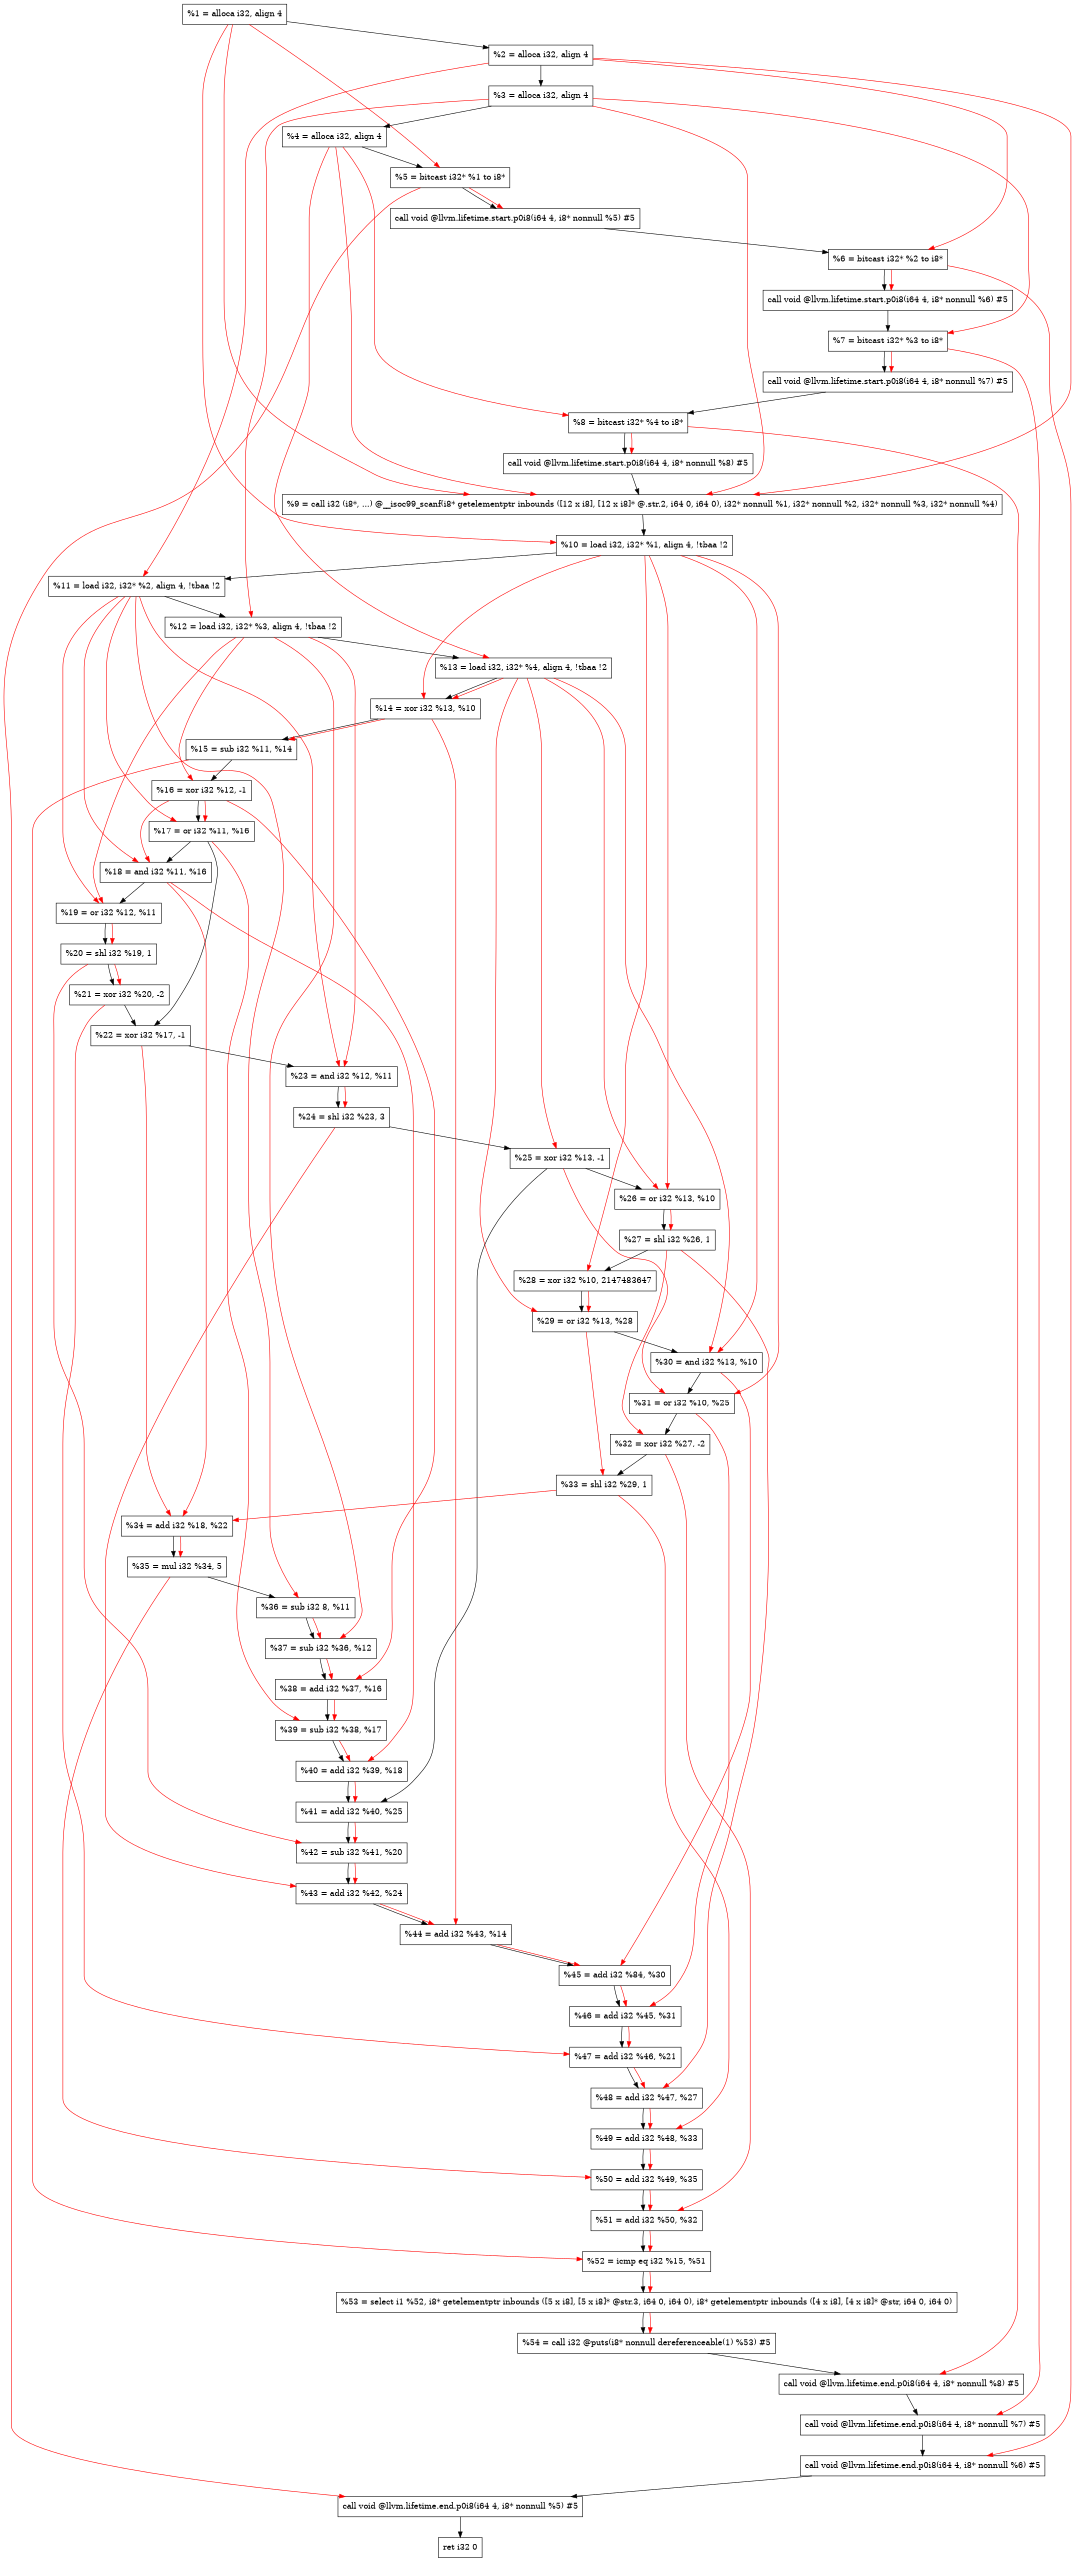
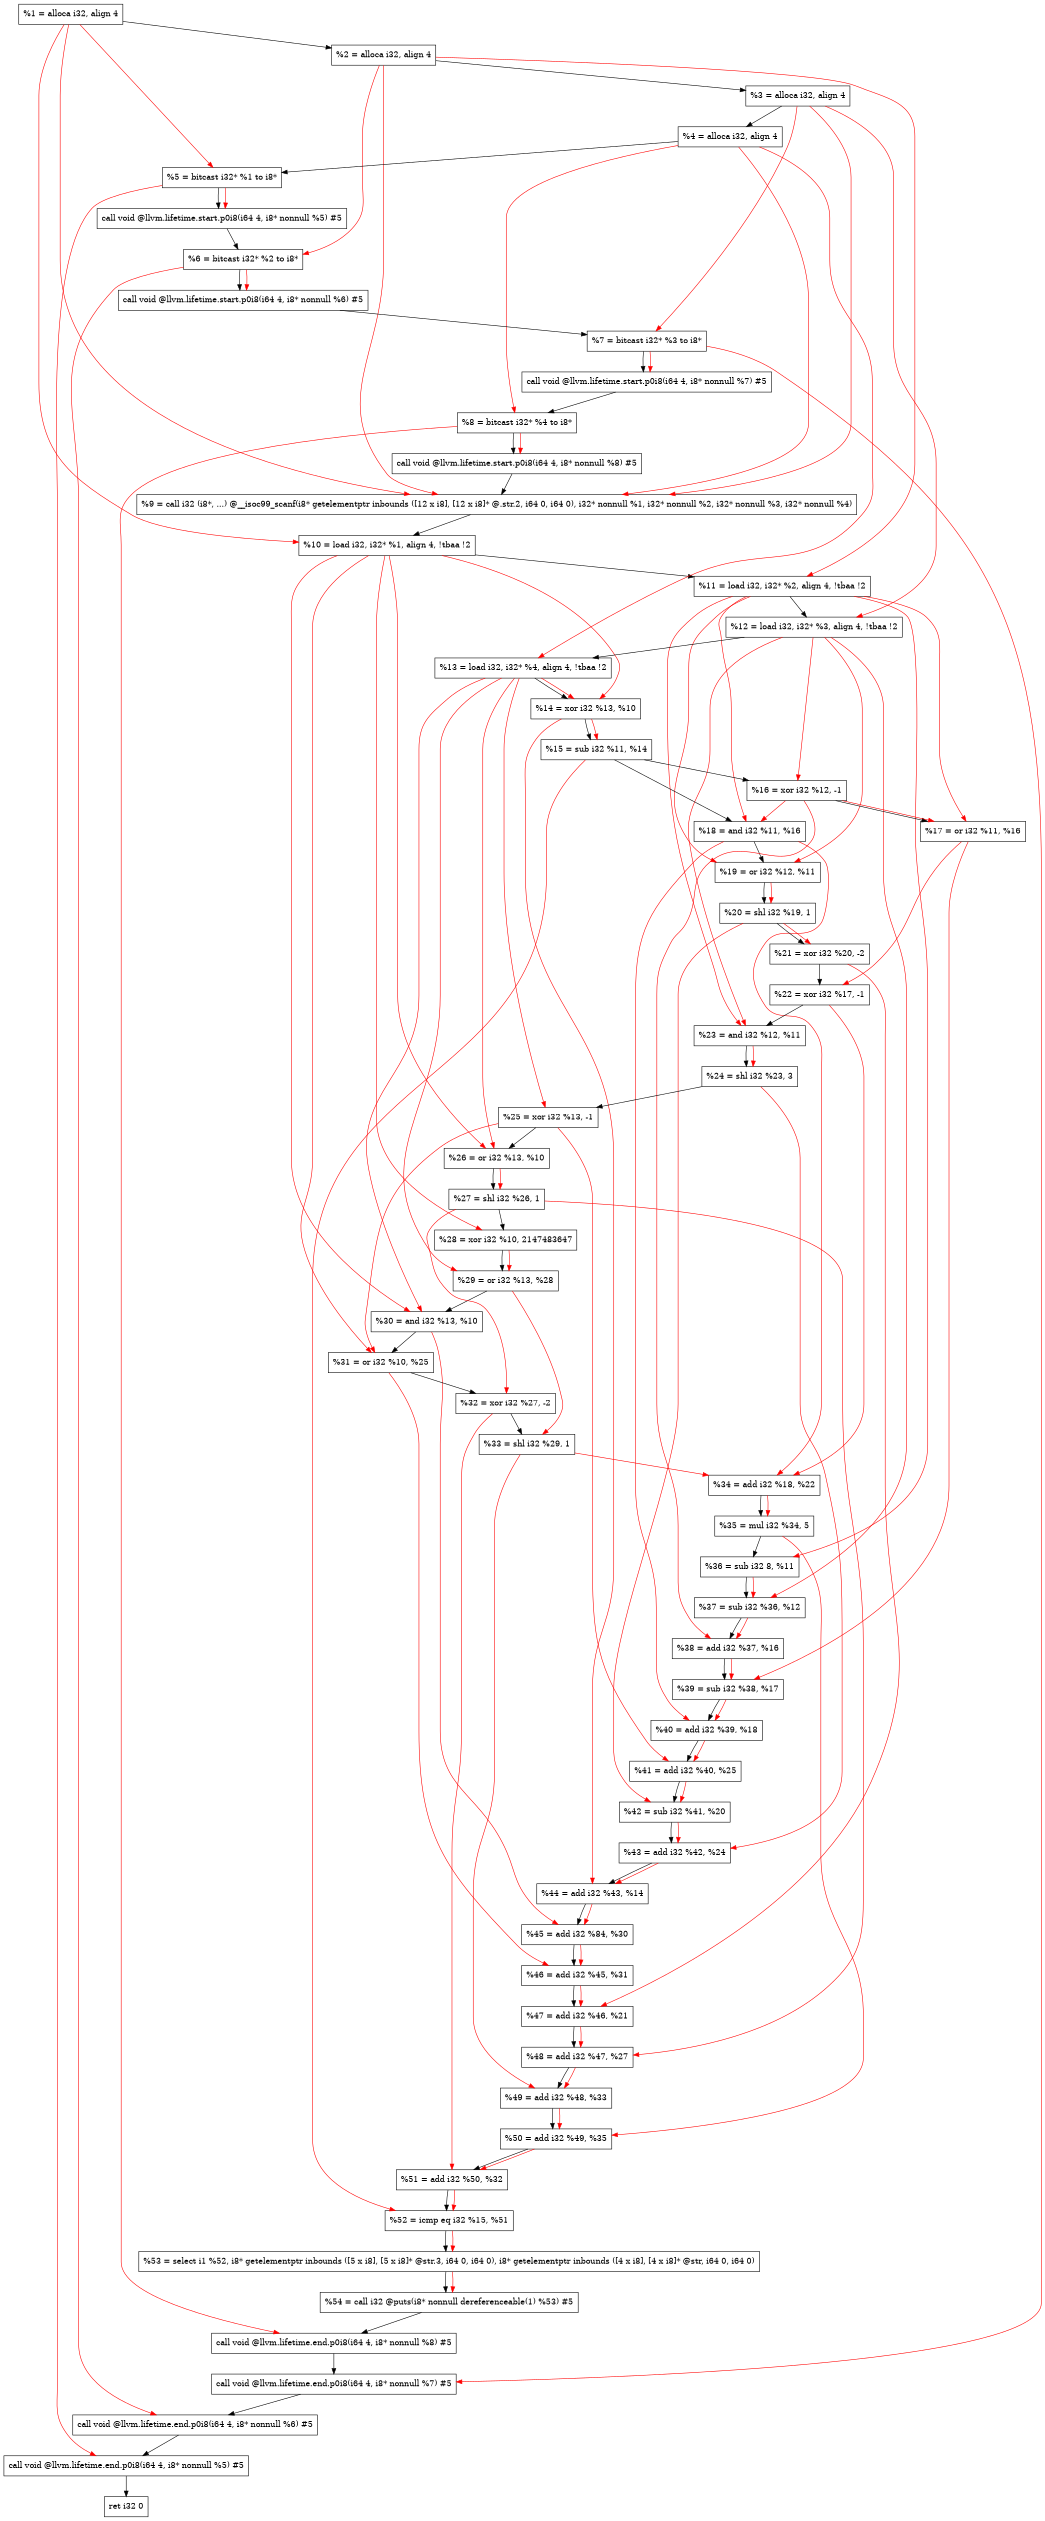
(181, 850) -> (665, 786)
(207, 932) -> (909, 916)
(477, 1487) -> (592, 1448)
